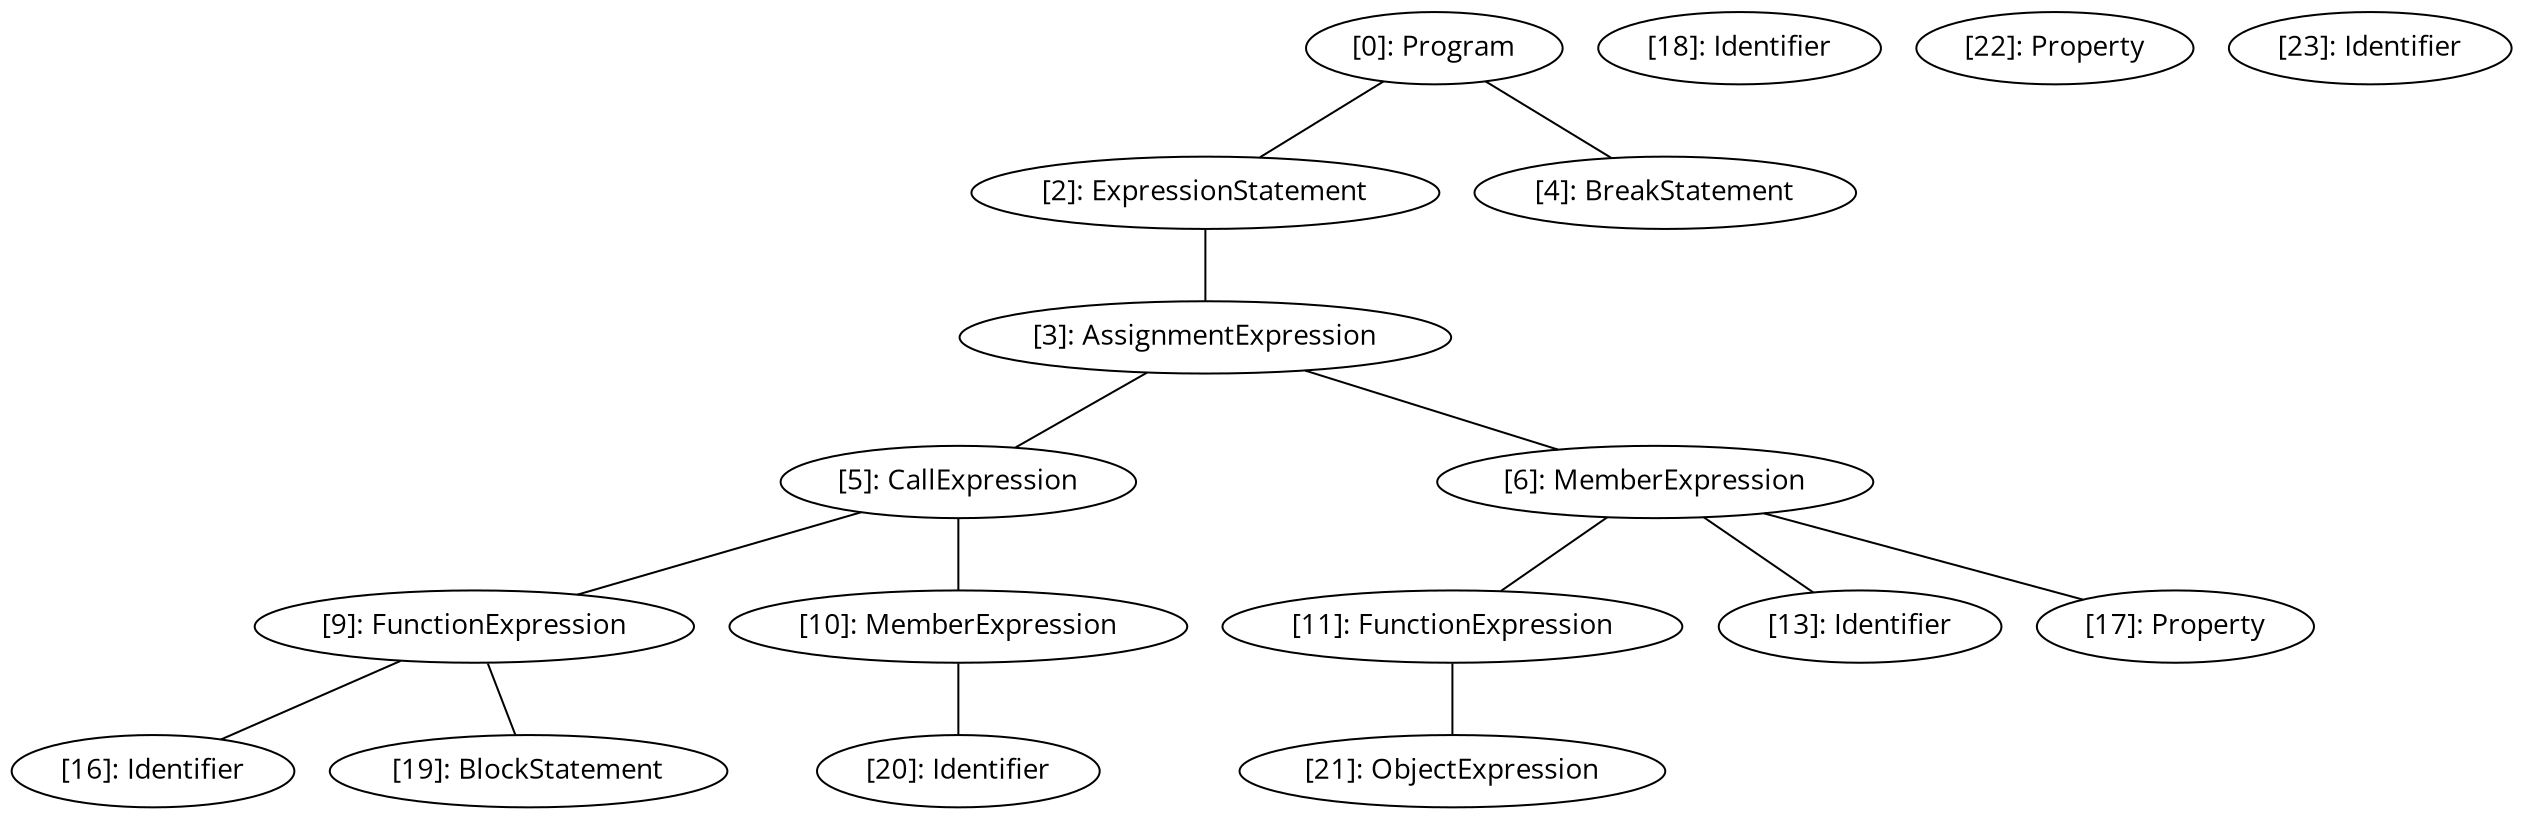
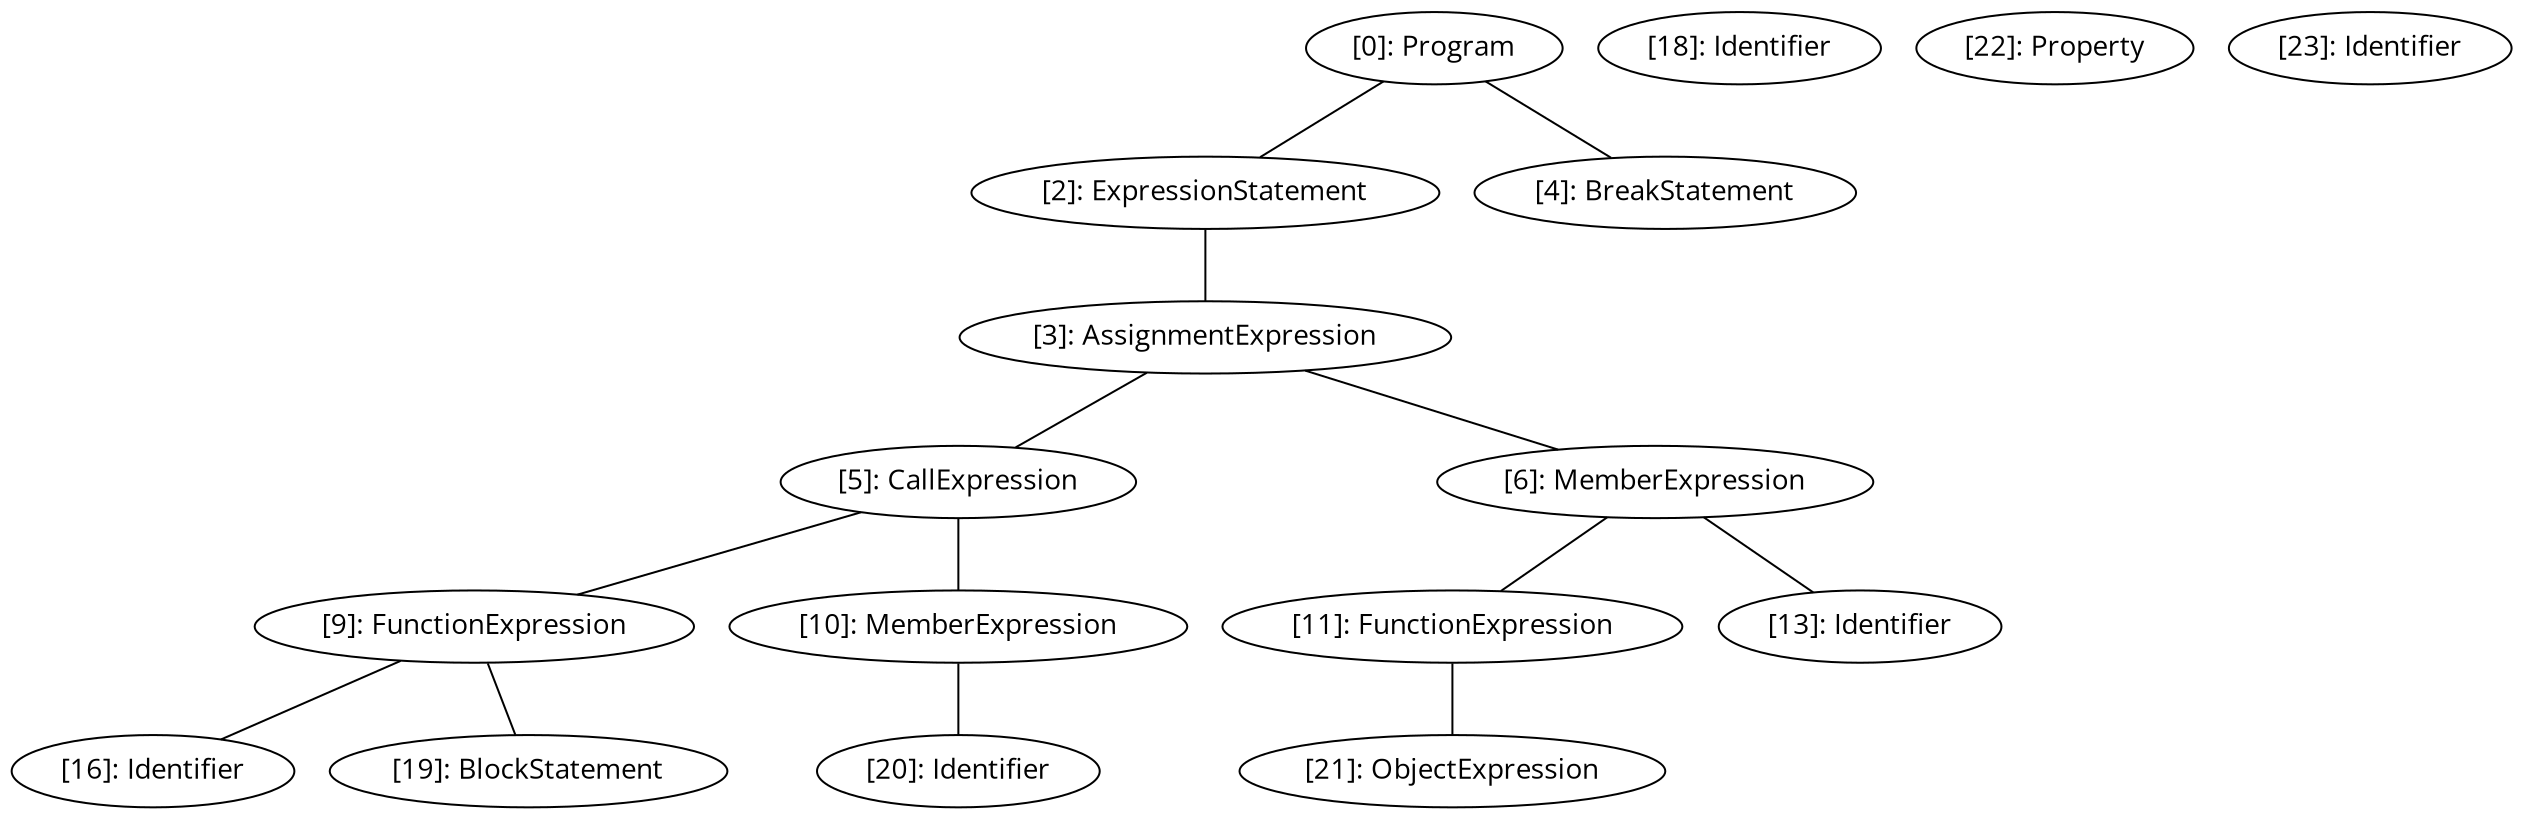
(2175, 627) -> none
